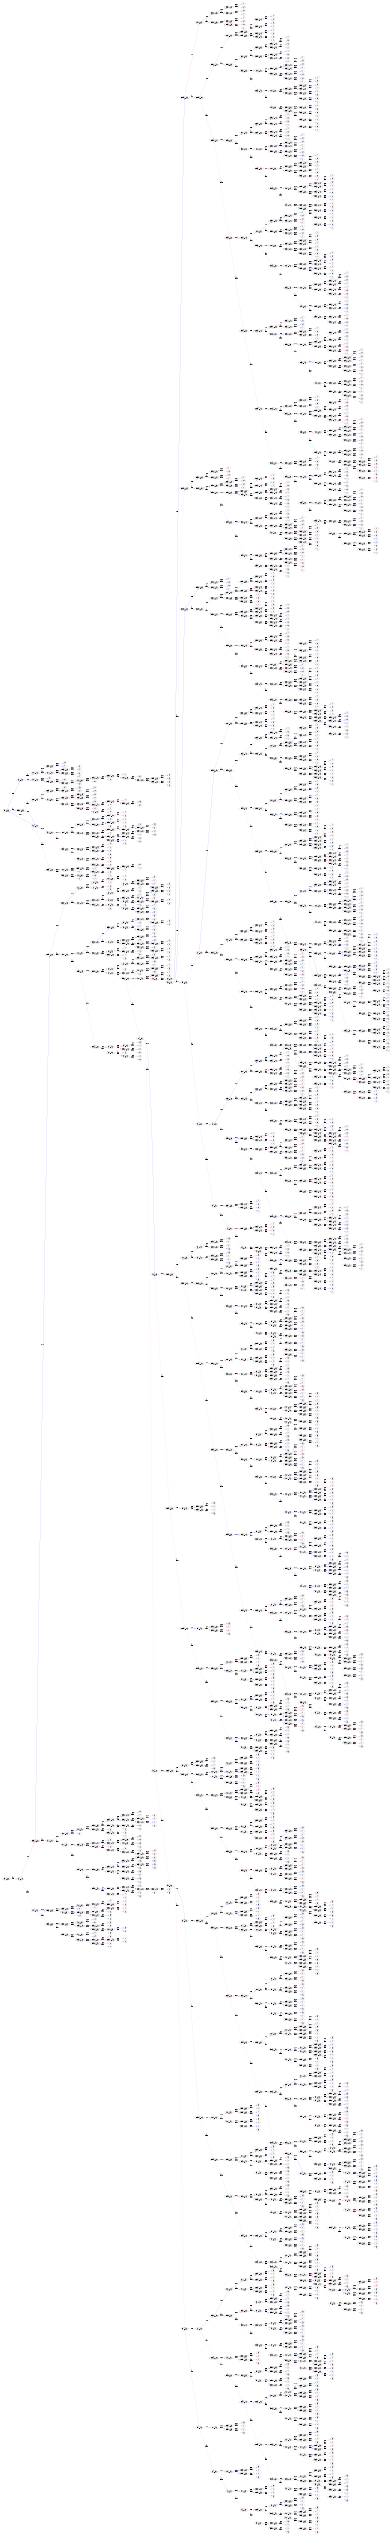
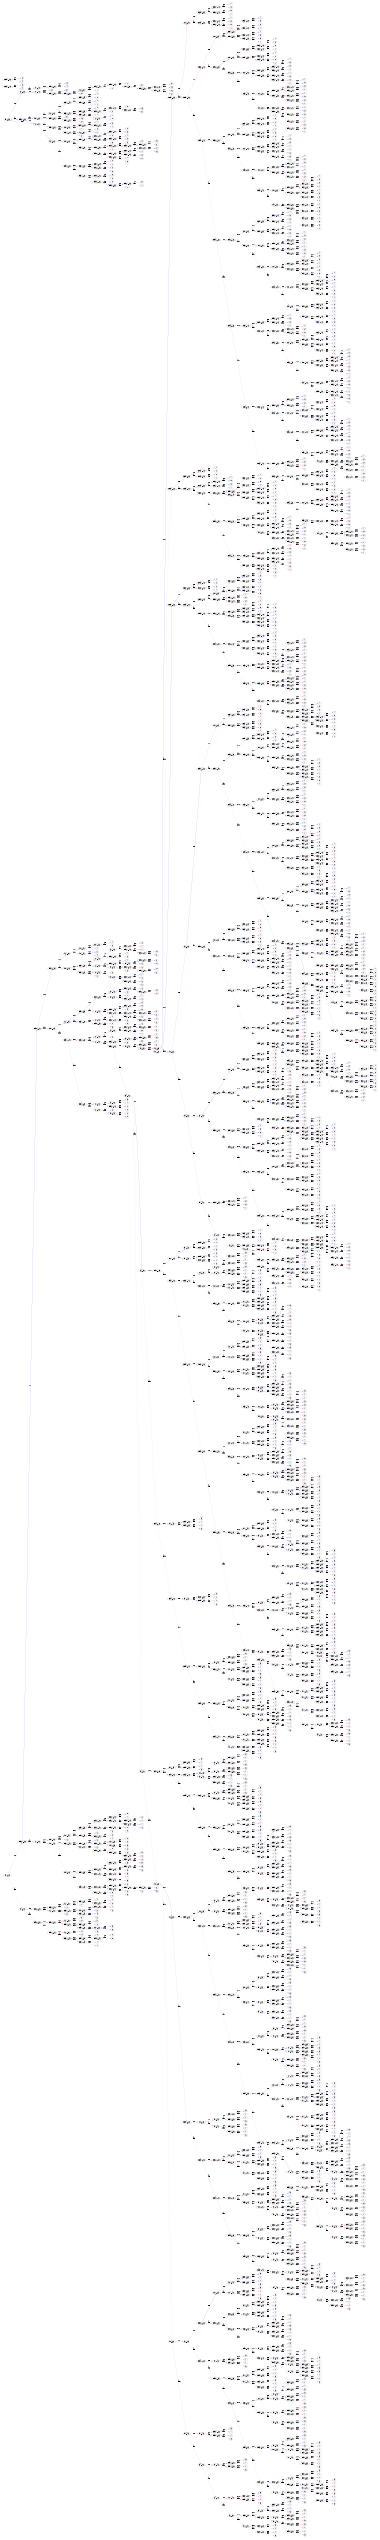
(50, 773) -> none
(6, 1879) -> none
(140, 1882) -> none
